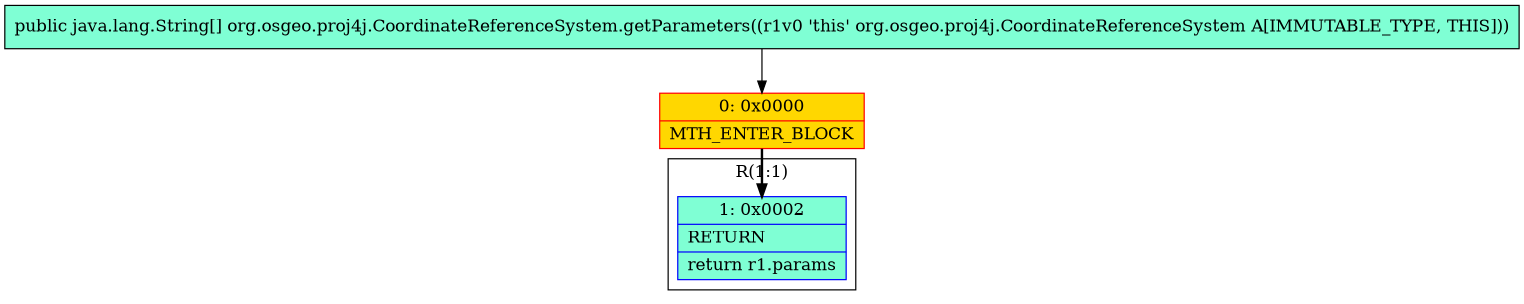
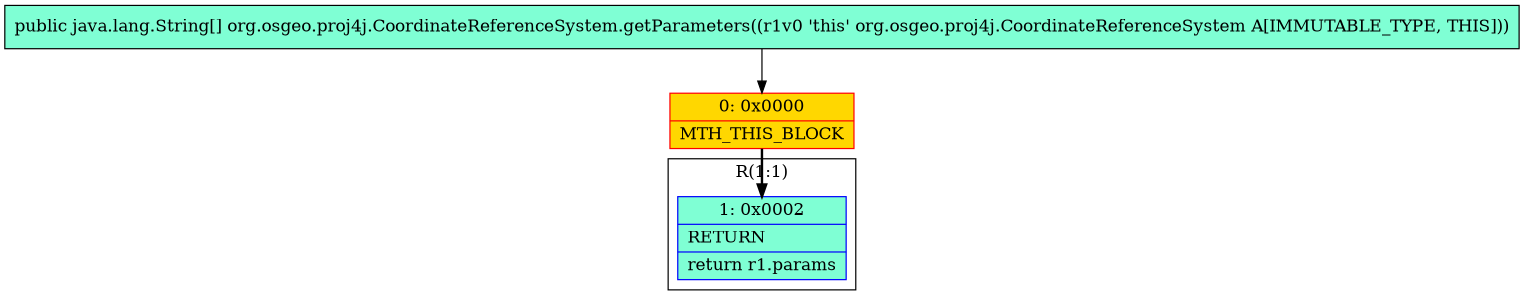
(762, 134) -> (762, 134)
